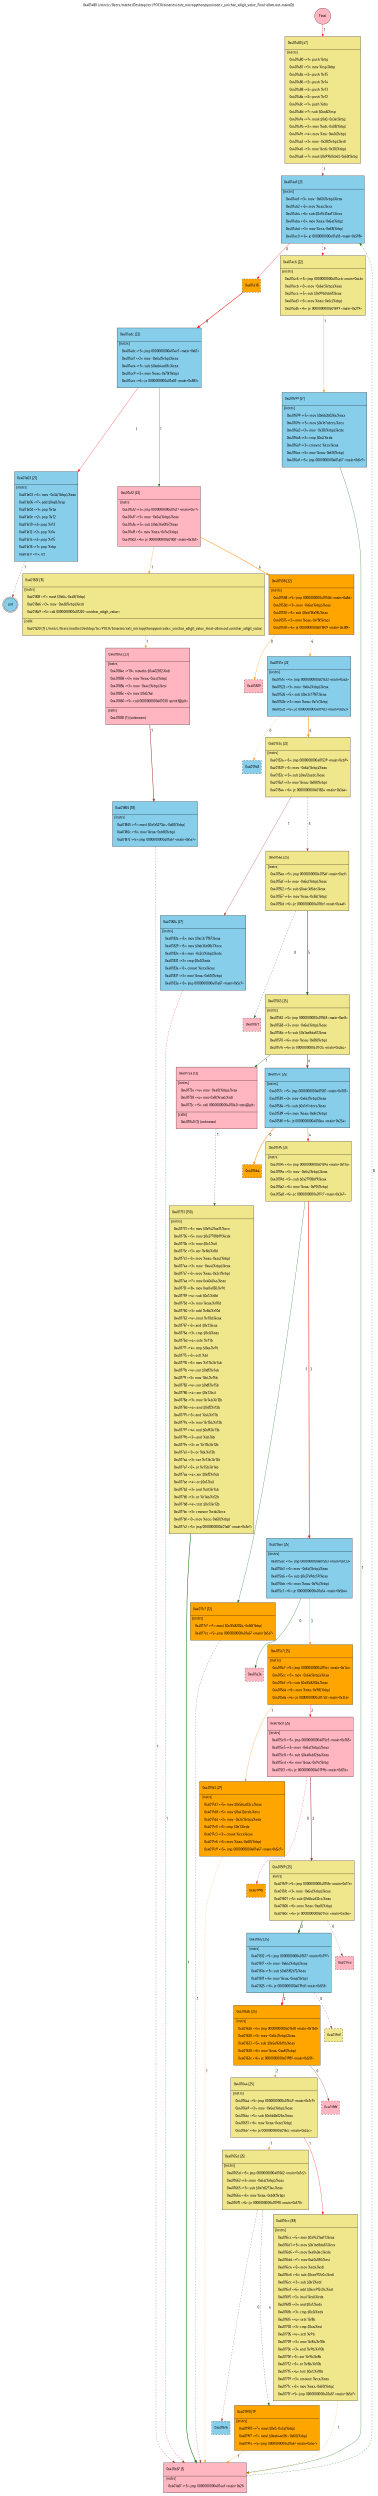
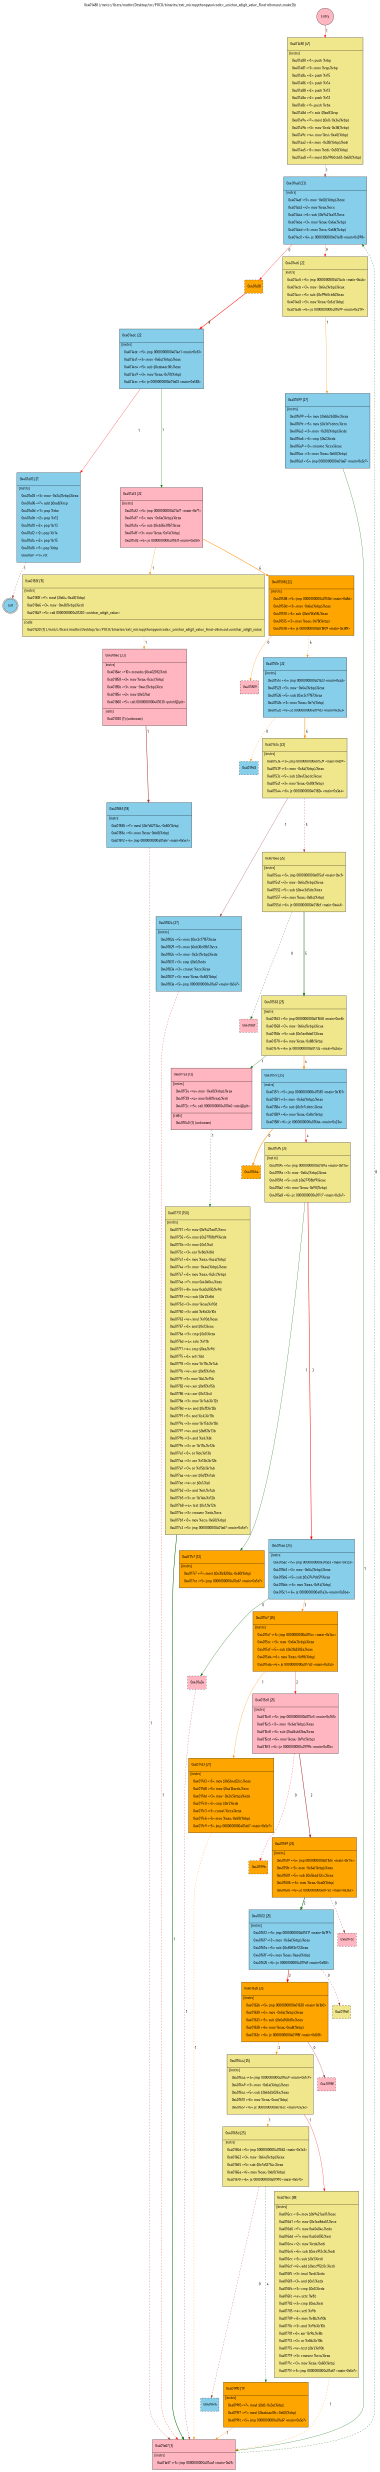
(323, 16) -> (325, 17)
(307, 1060) -> (304, 1061)
(312, 1891) -> (314, 1867)
(196, 2048) -> (185, 2063)
